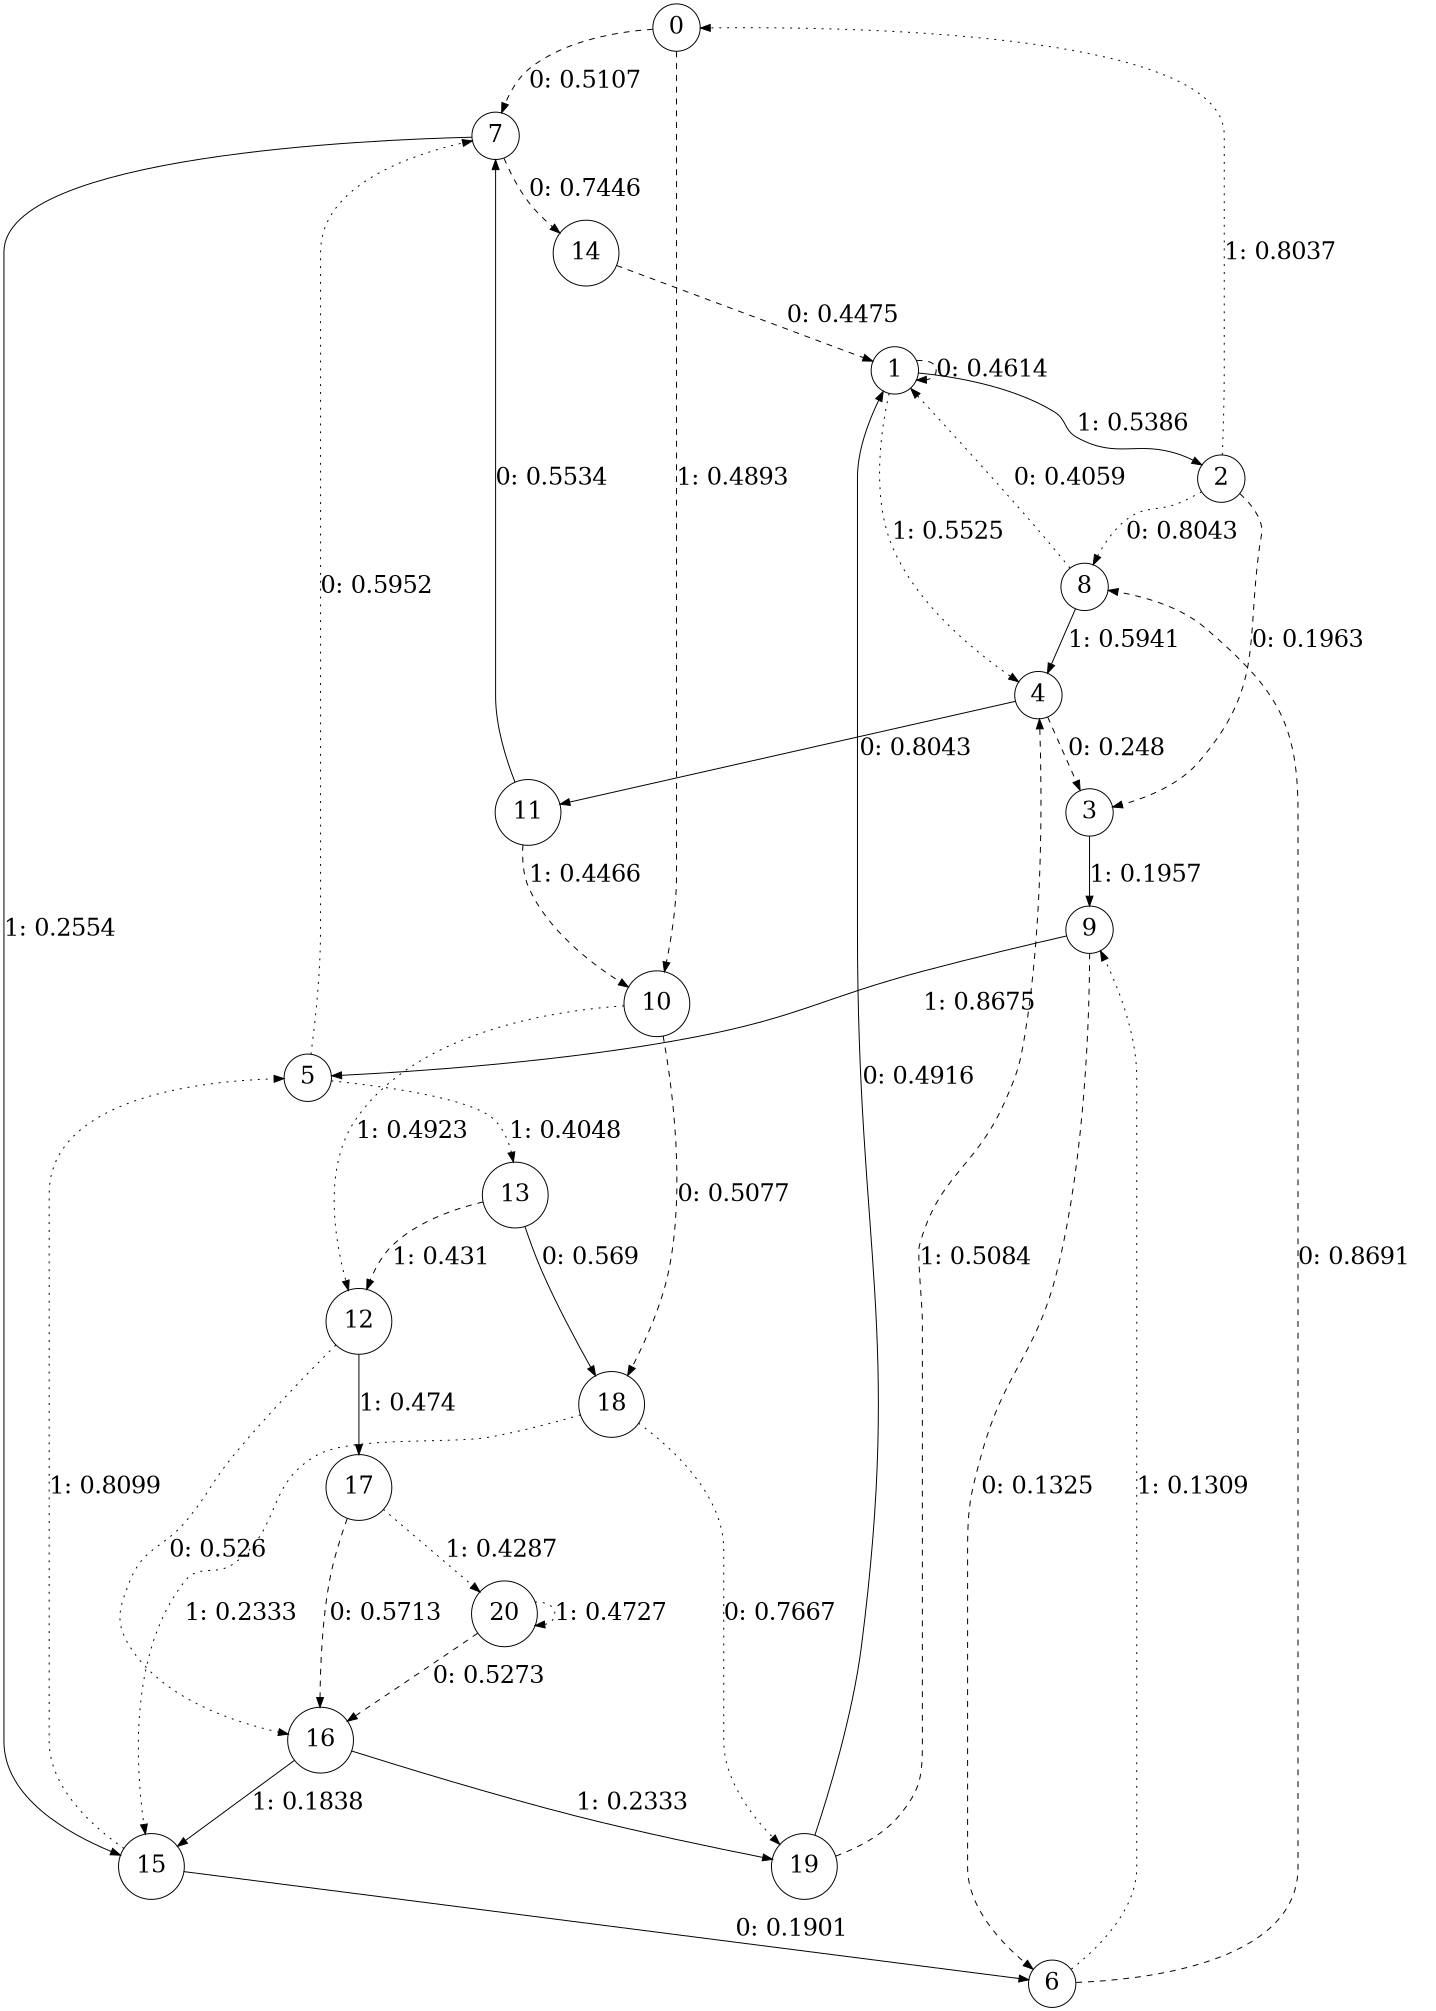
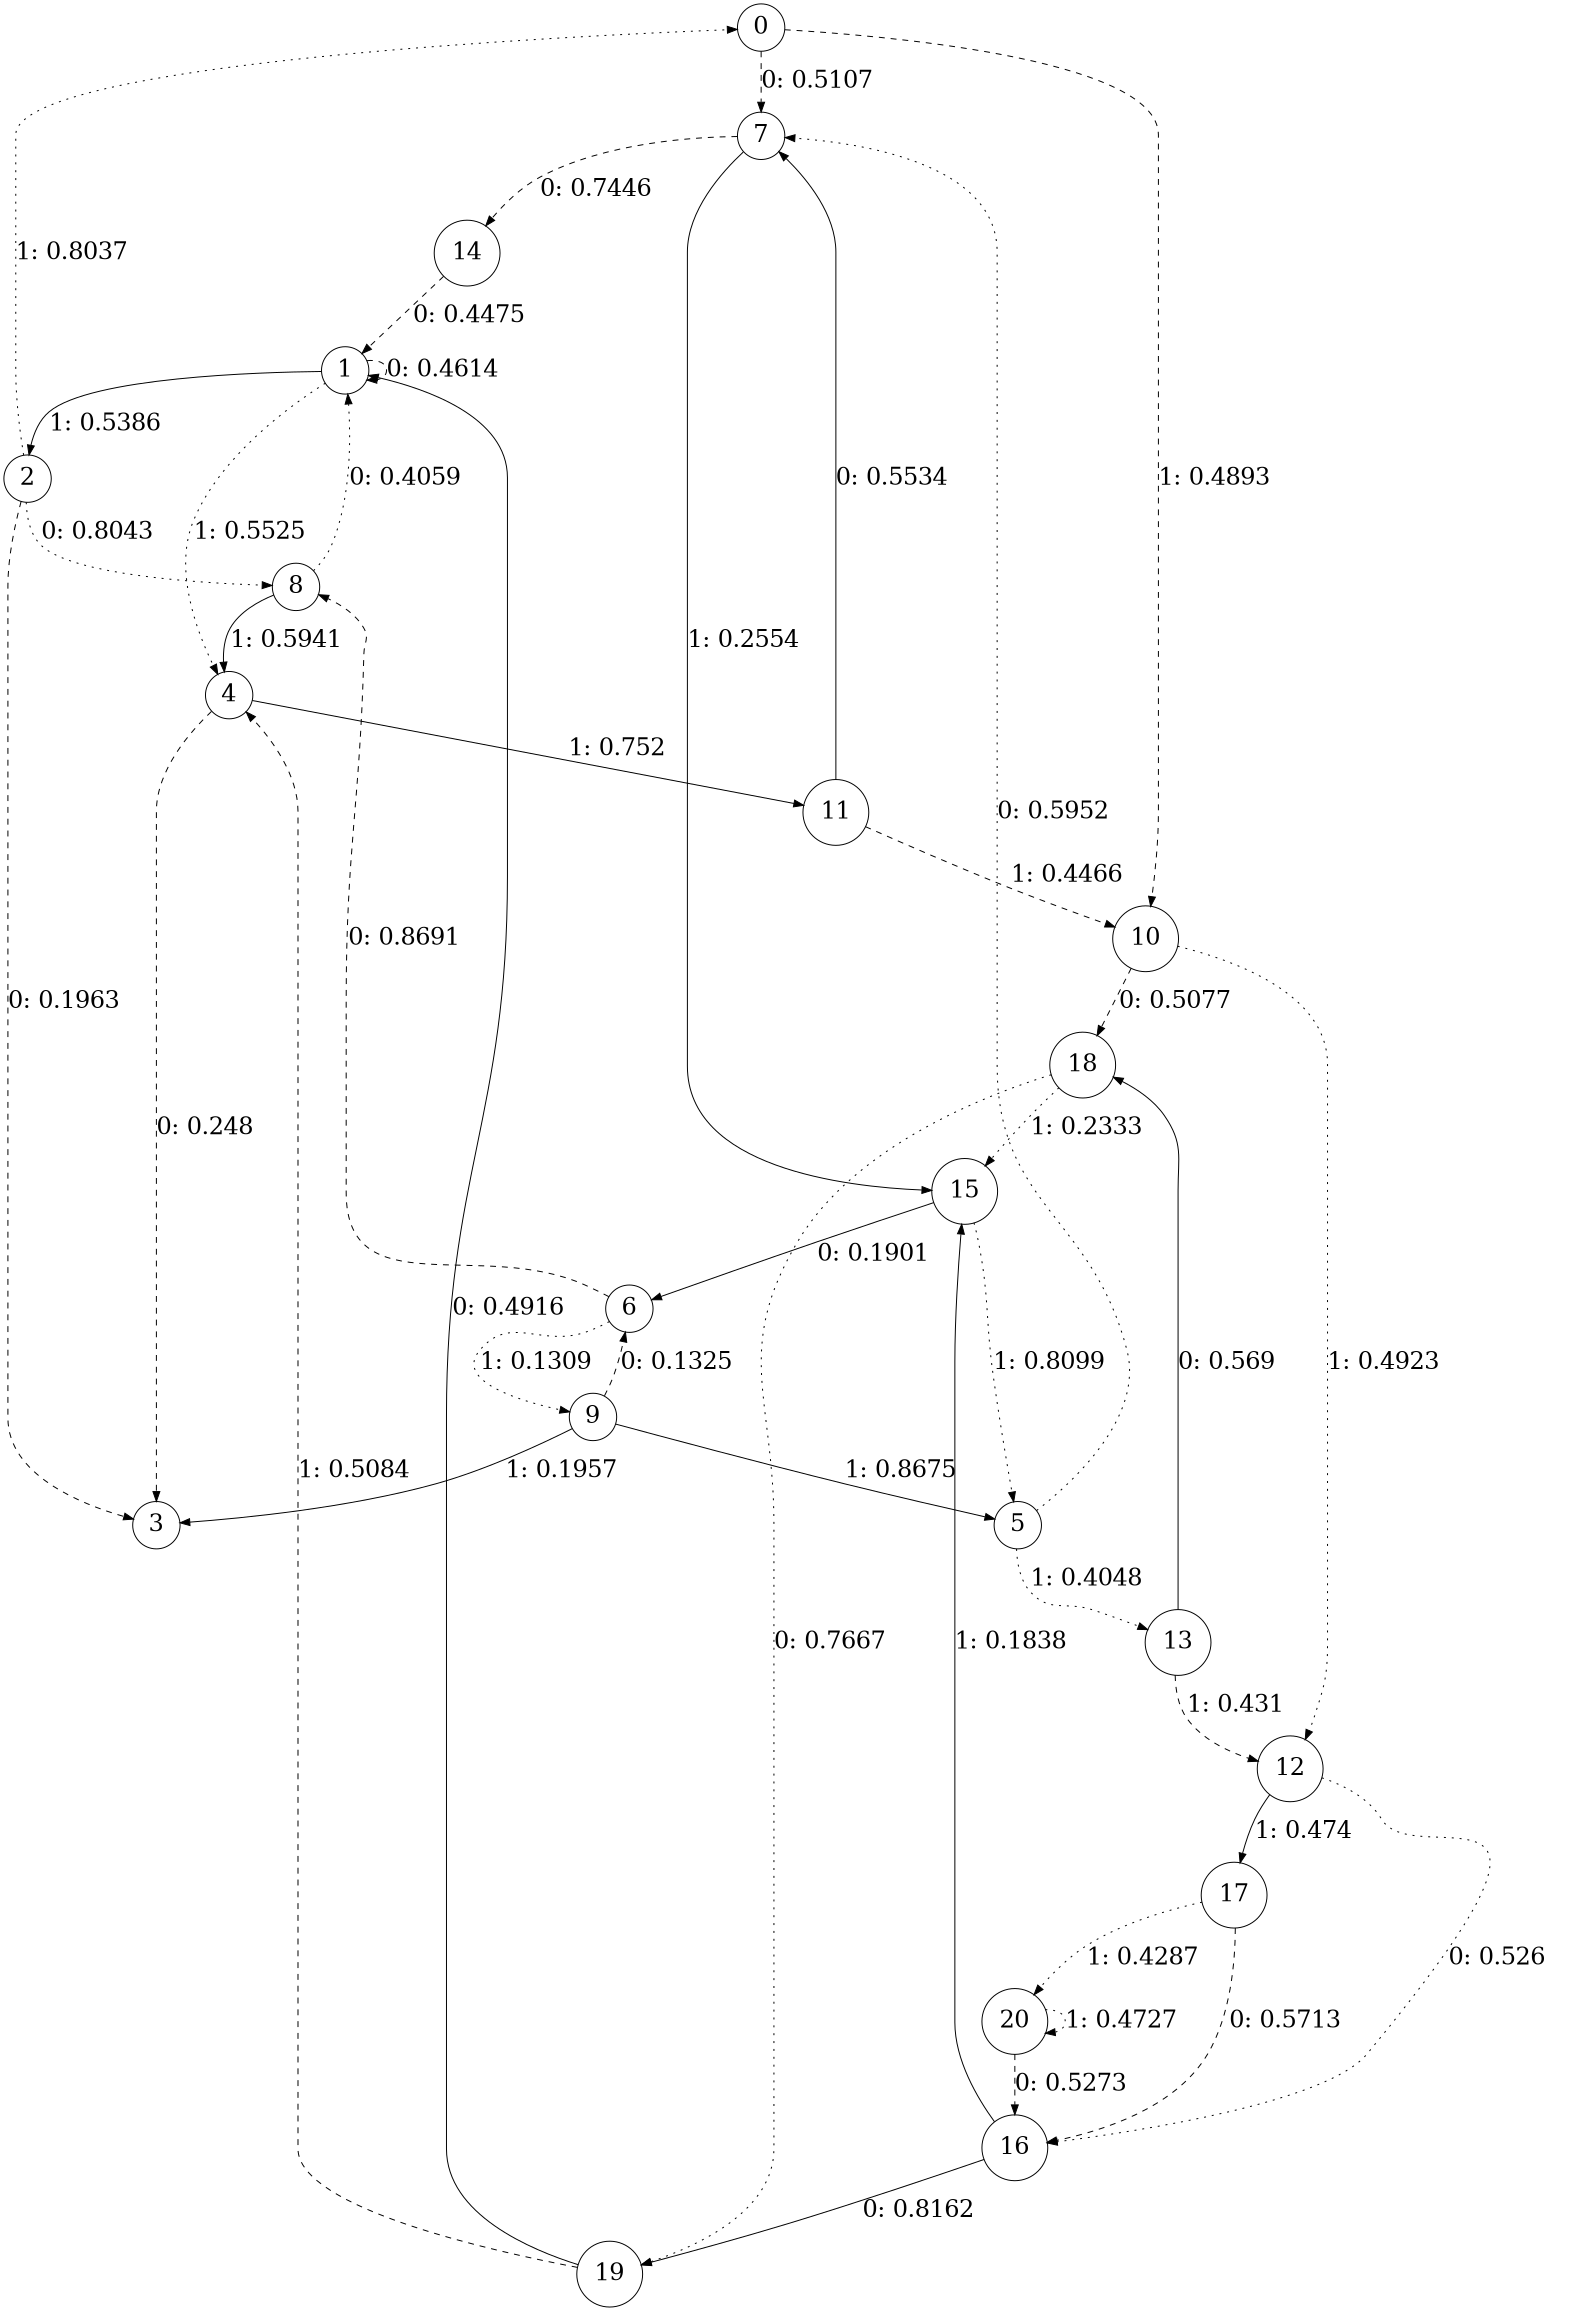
(926, 749) -> (632, 749)
(1090, 866) -> (386, 1496)
(643, 1803) -> (929, 2211)
